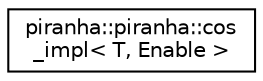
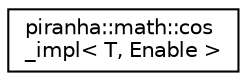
(132, 40) -> (123, 40)
